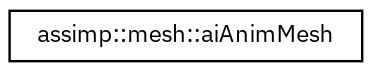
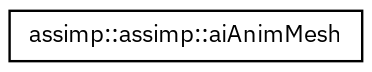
(186, 36) -> (186, 36)
